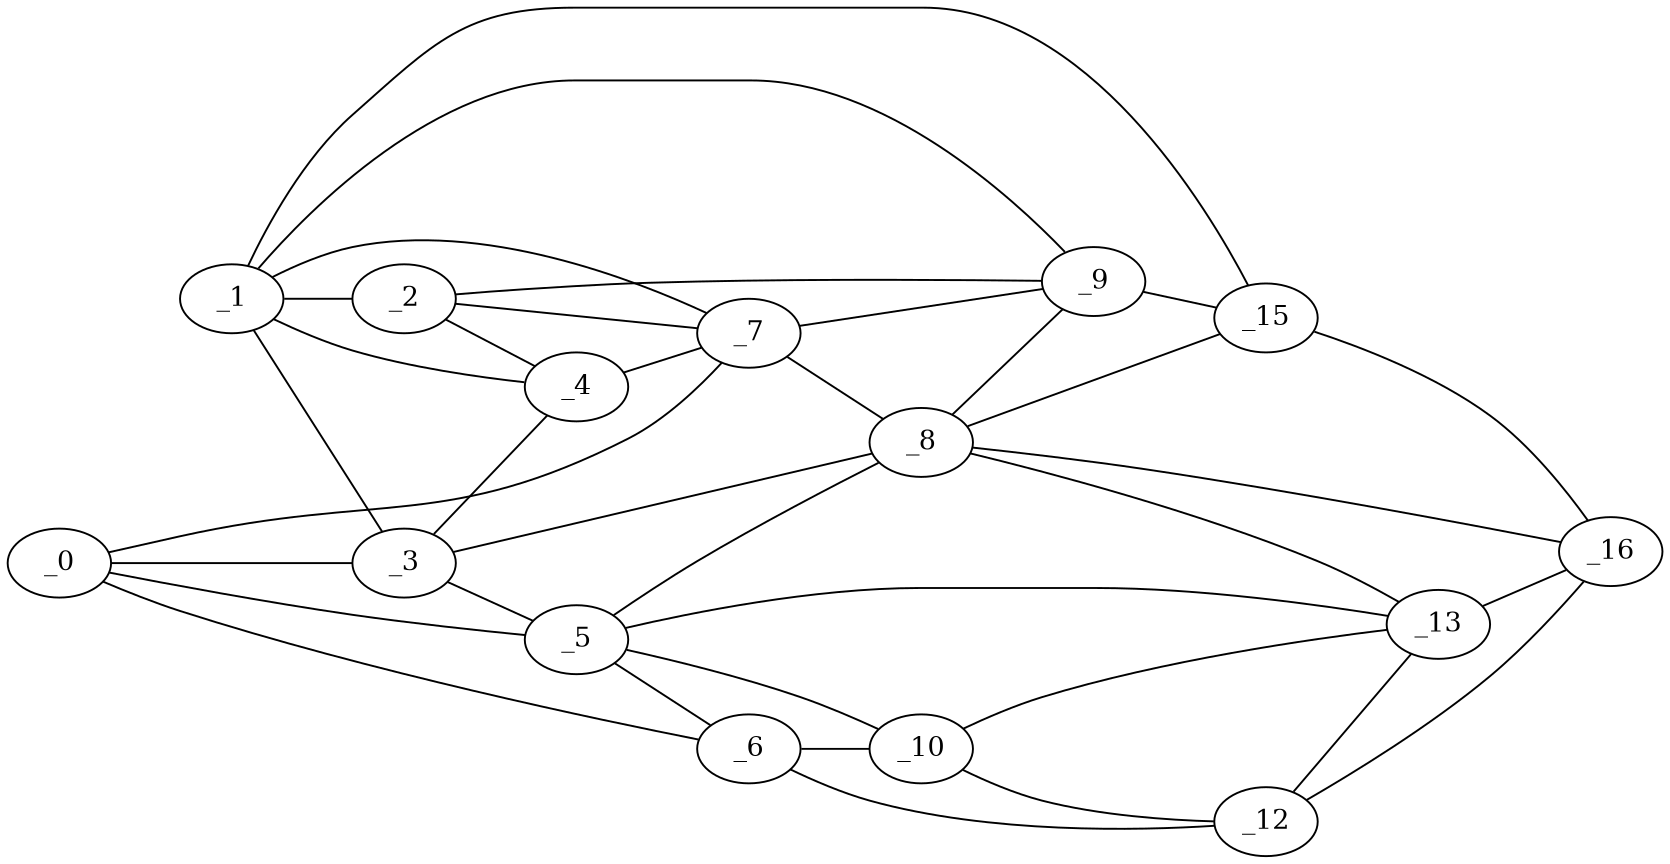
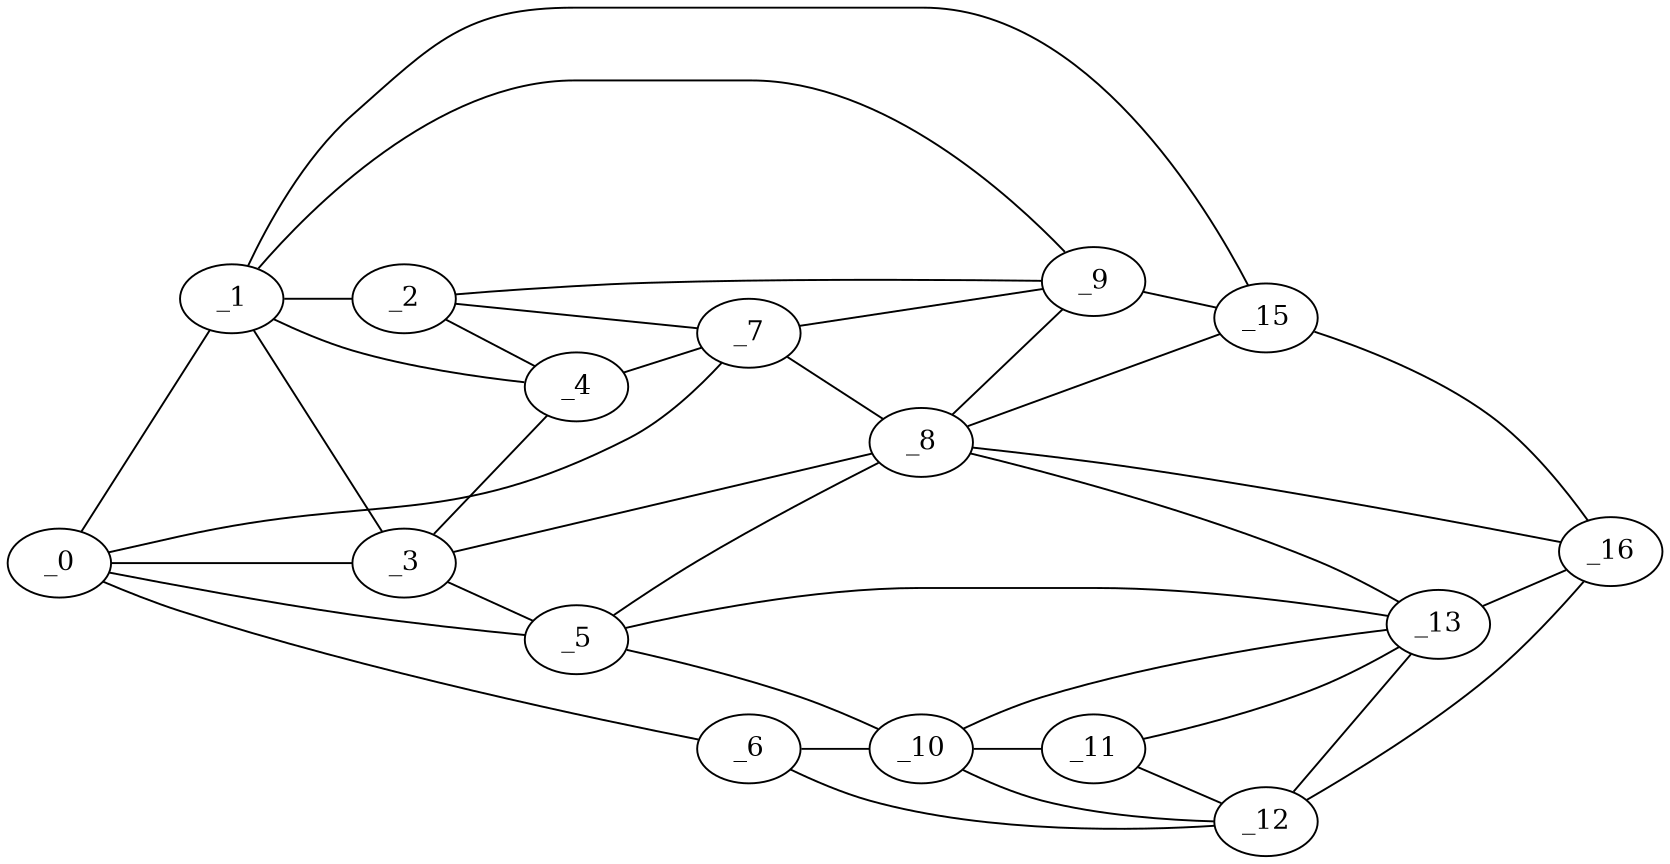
(492, 246) -> (146, 431)
(663, 694) -> none
none -> (1094, 749)
